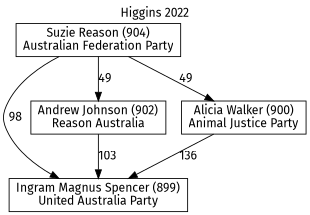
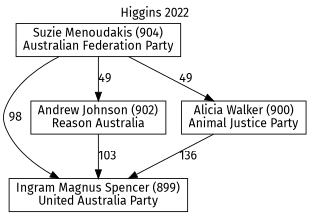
(98, 40) -> (98, 40)
